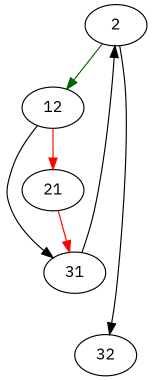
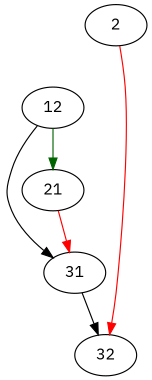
(88, 62) -> none
(53, 143) -> (53, 143)
(104, 156) -> (88, 308)
(125, 185) -> (125, 185)
